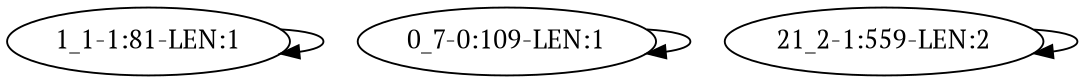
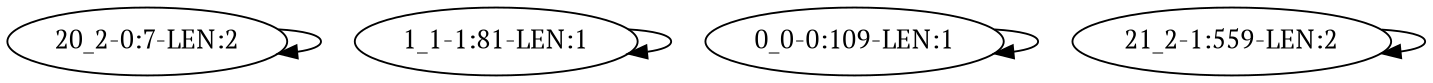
none -> (147, 41)
(507, 41) -> (855, 41)
